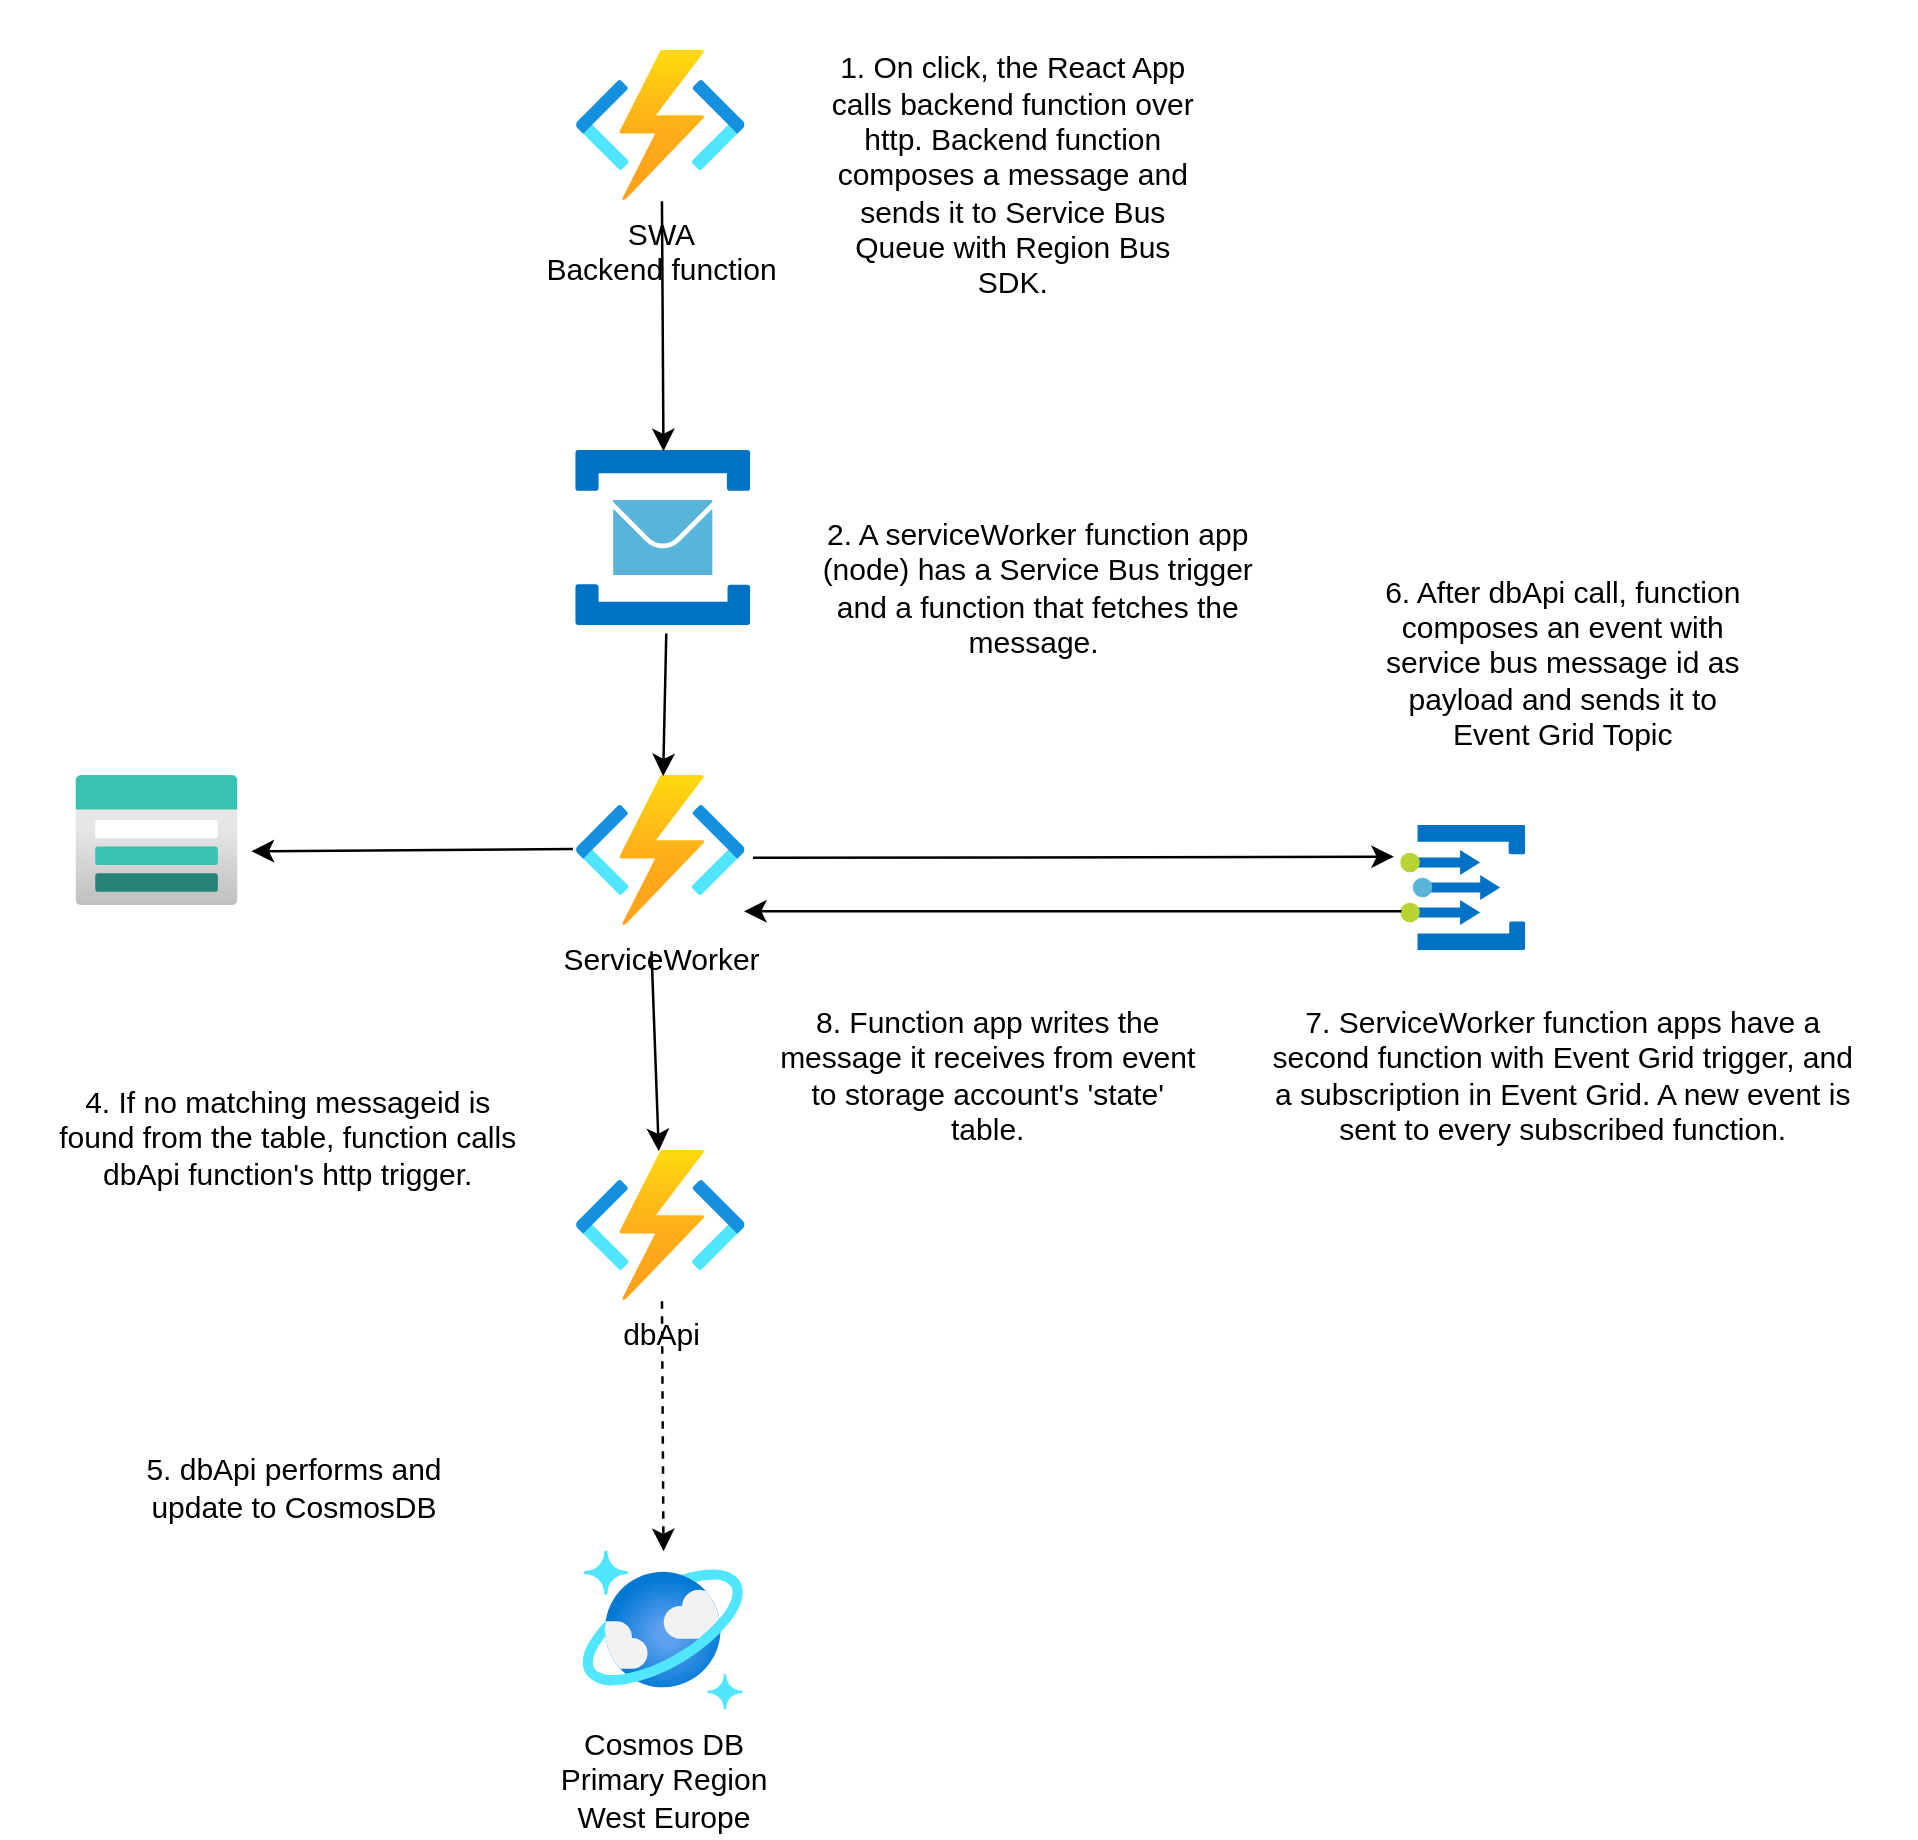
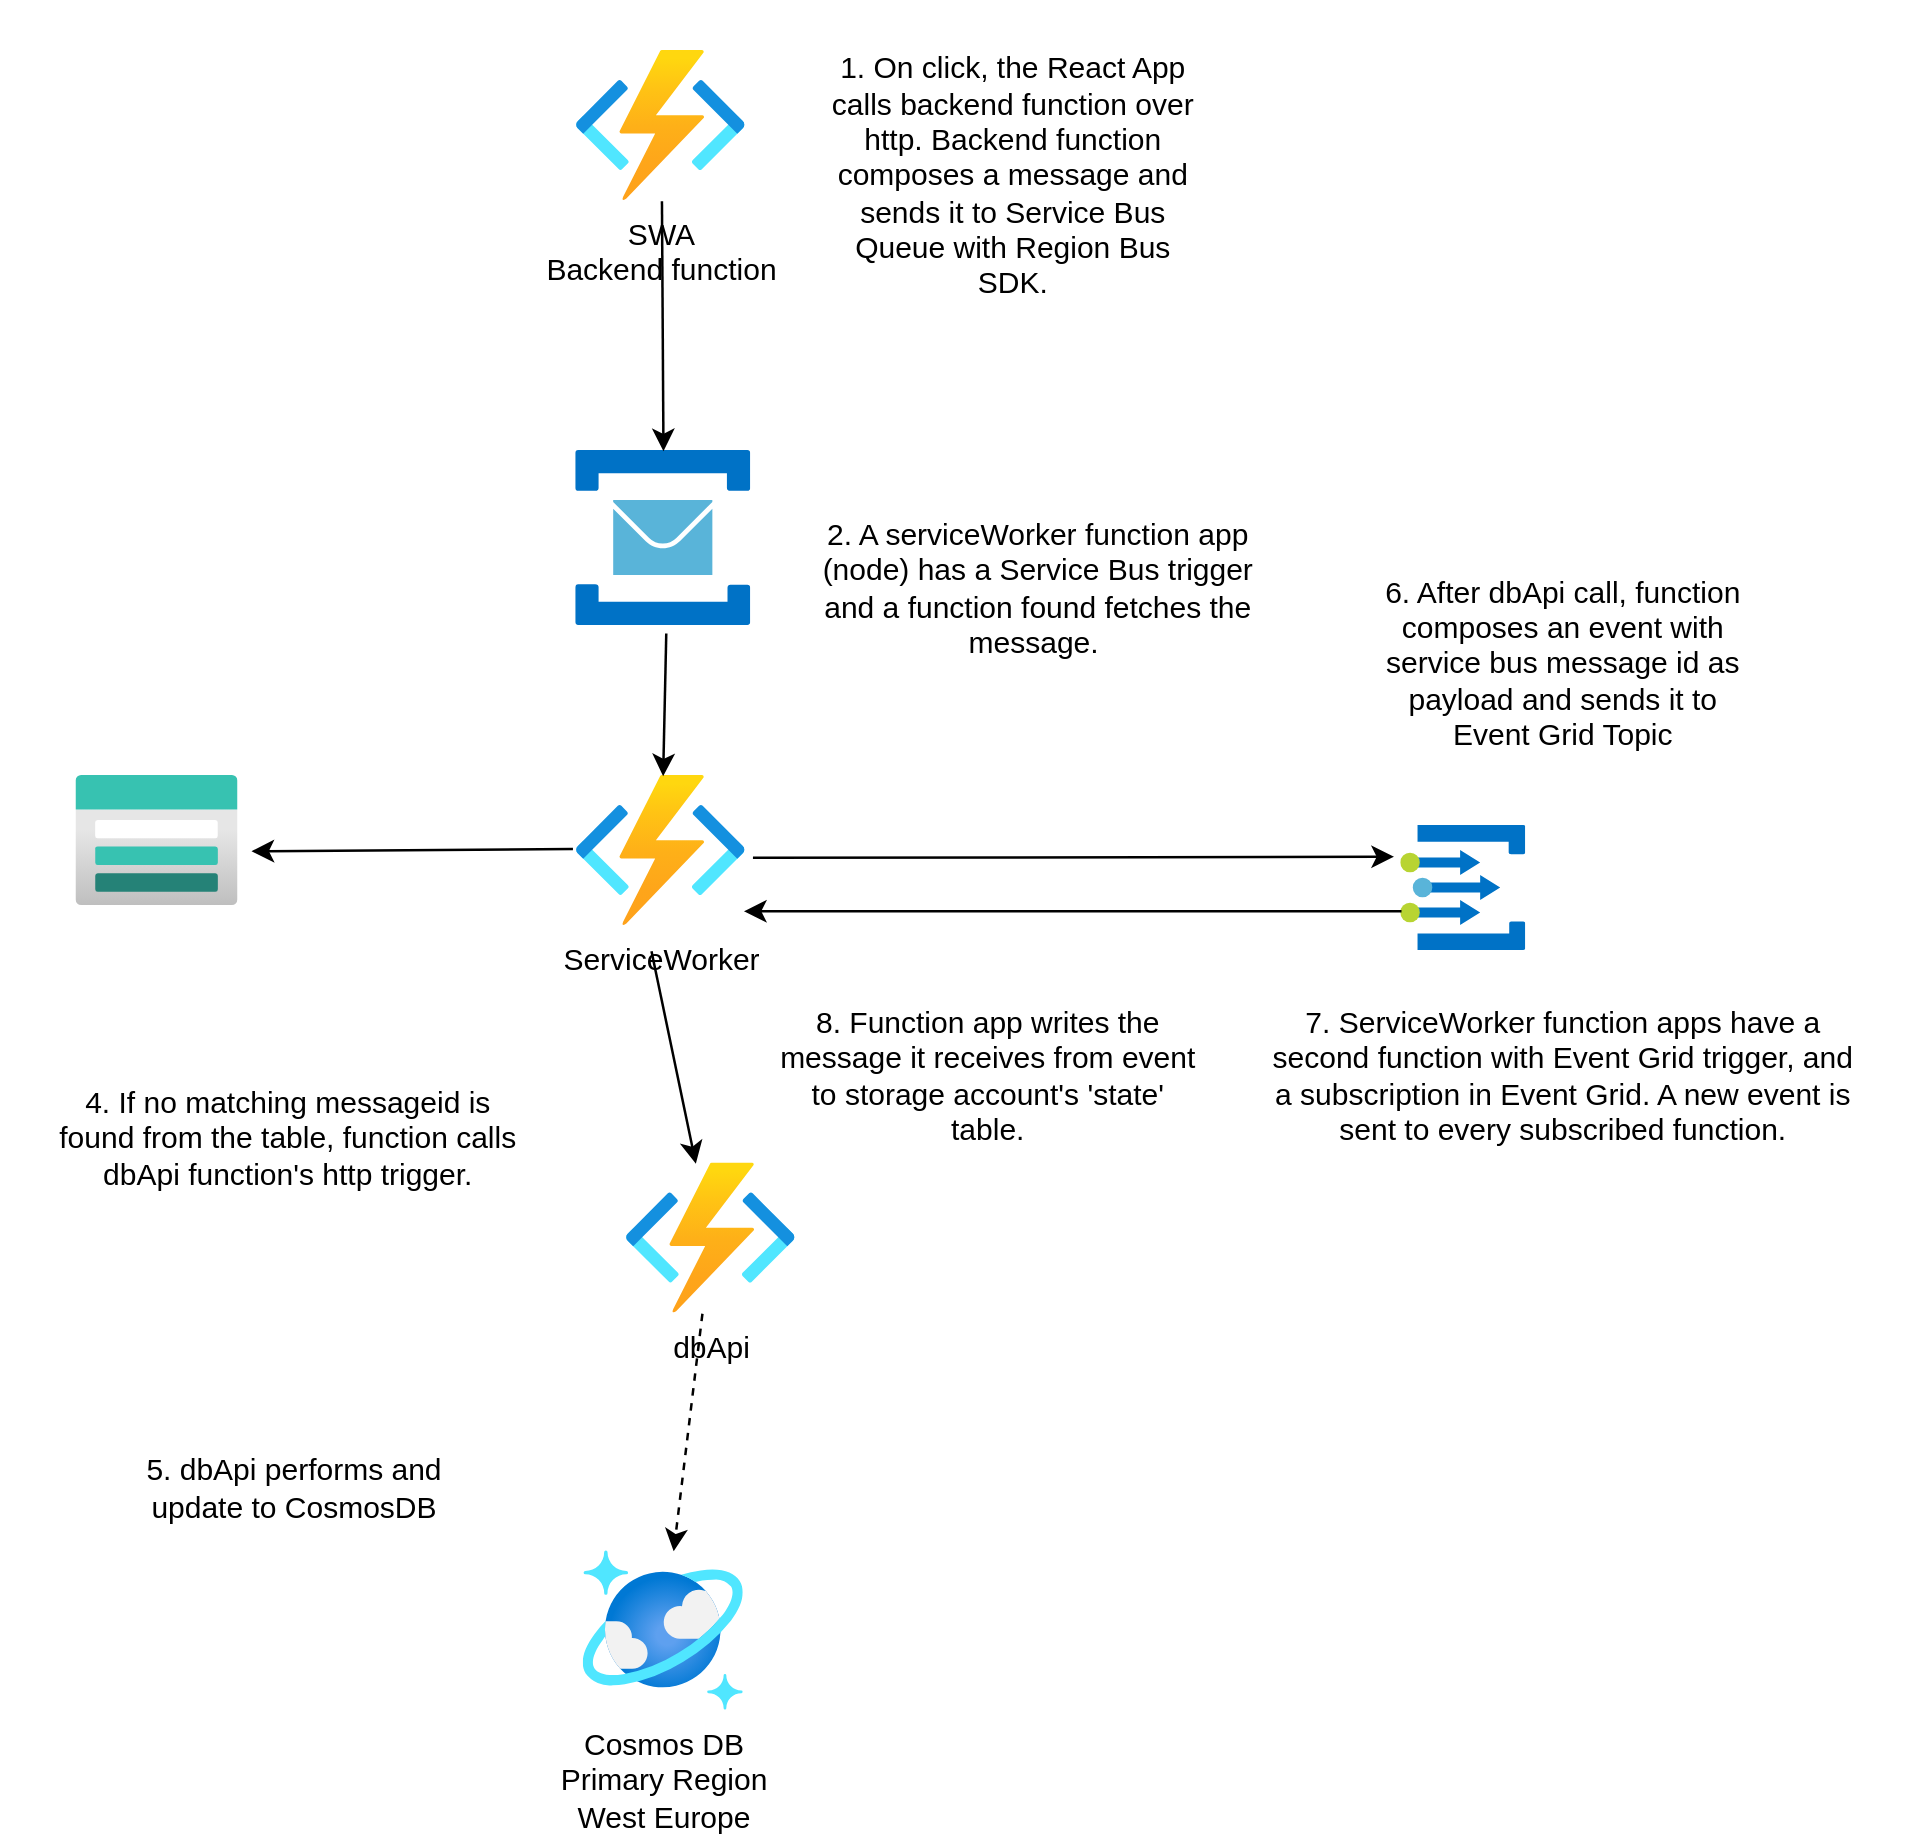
(1039, 589) -> (1039, 589)
(661, 1226) -> (711, 1239)
